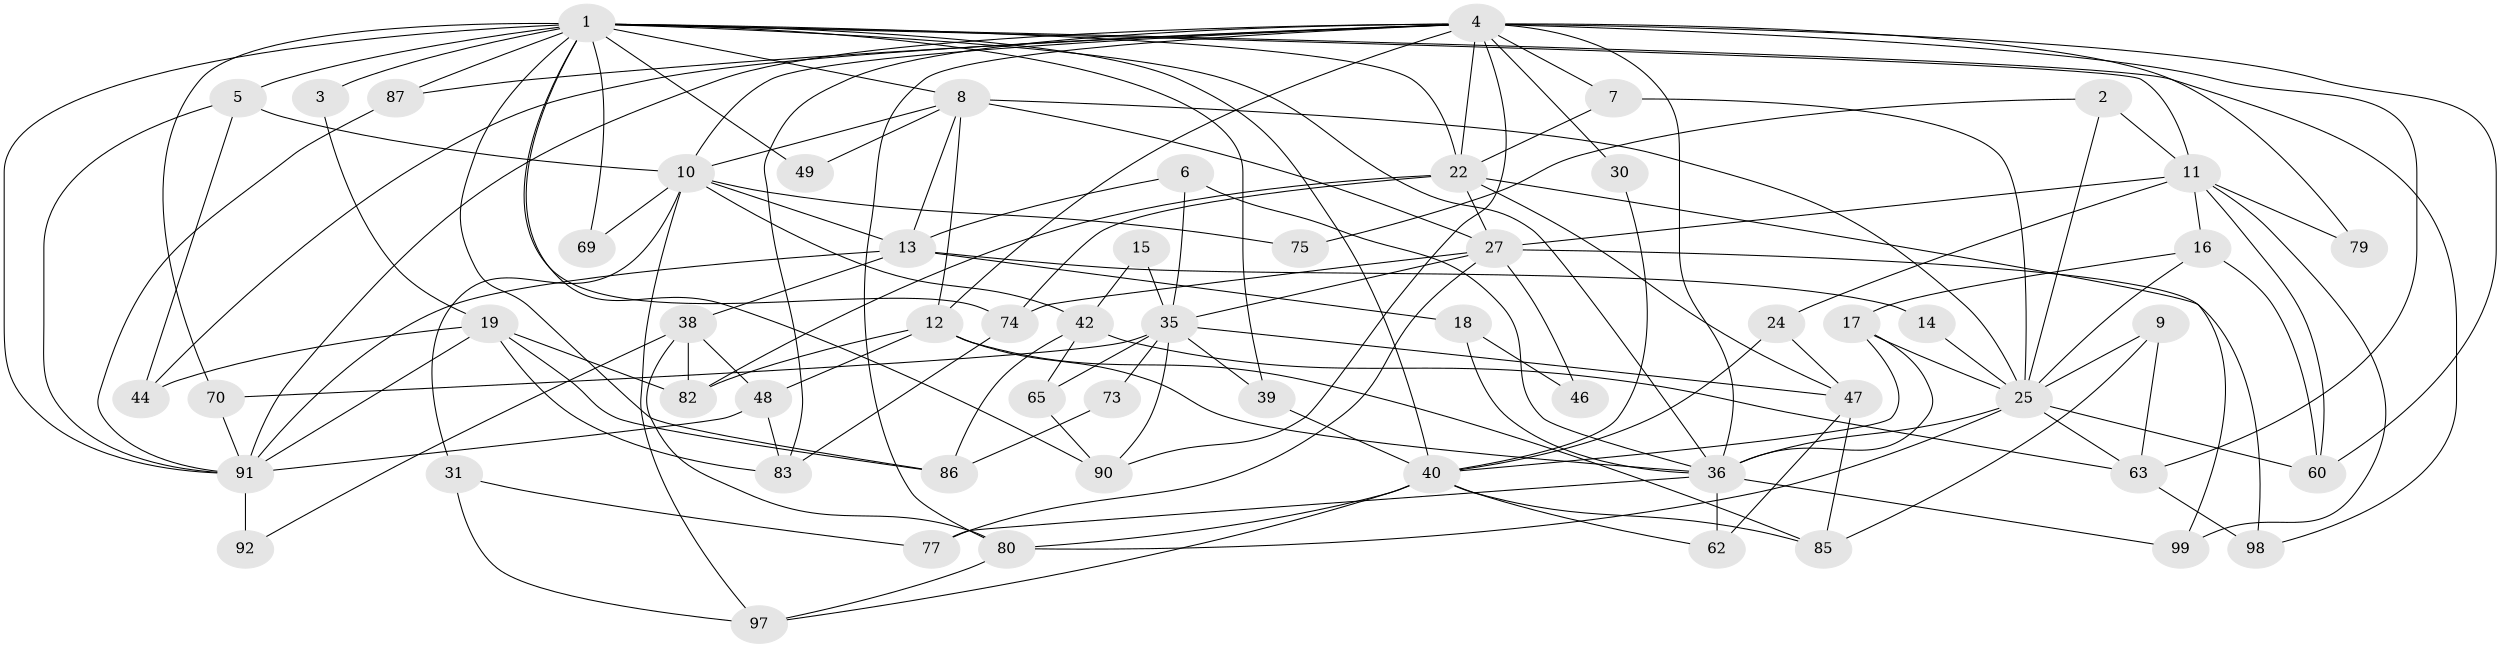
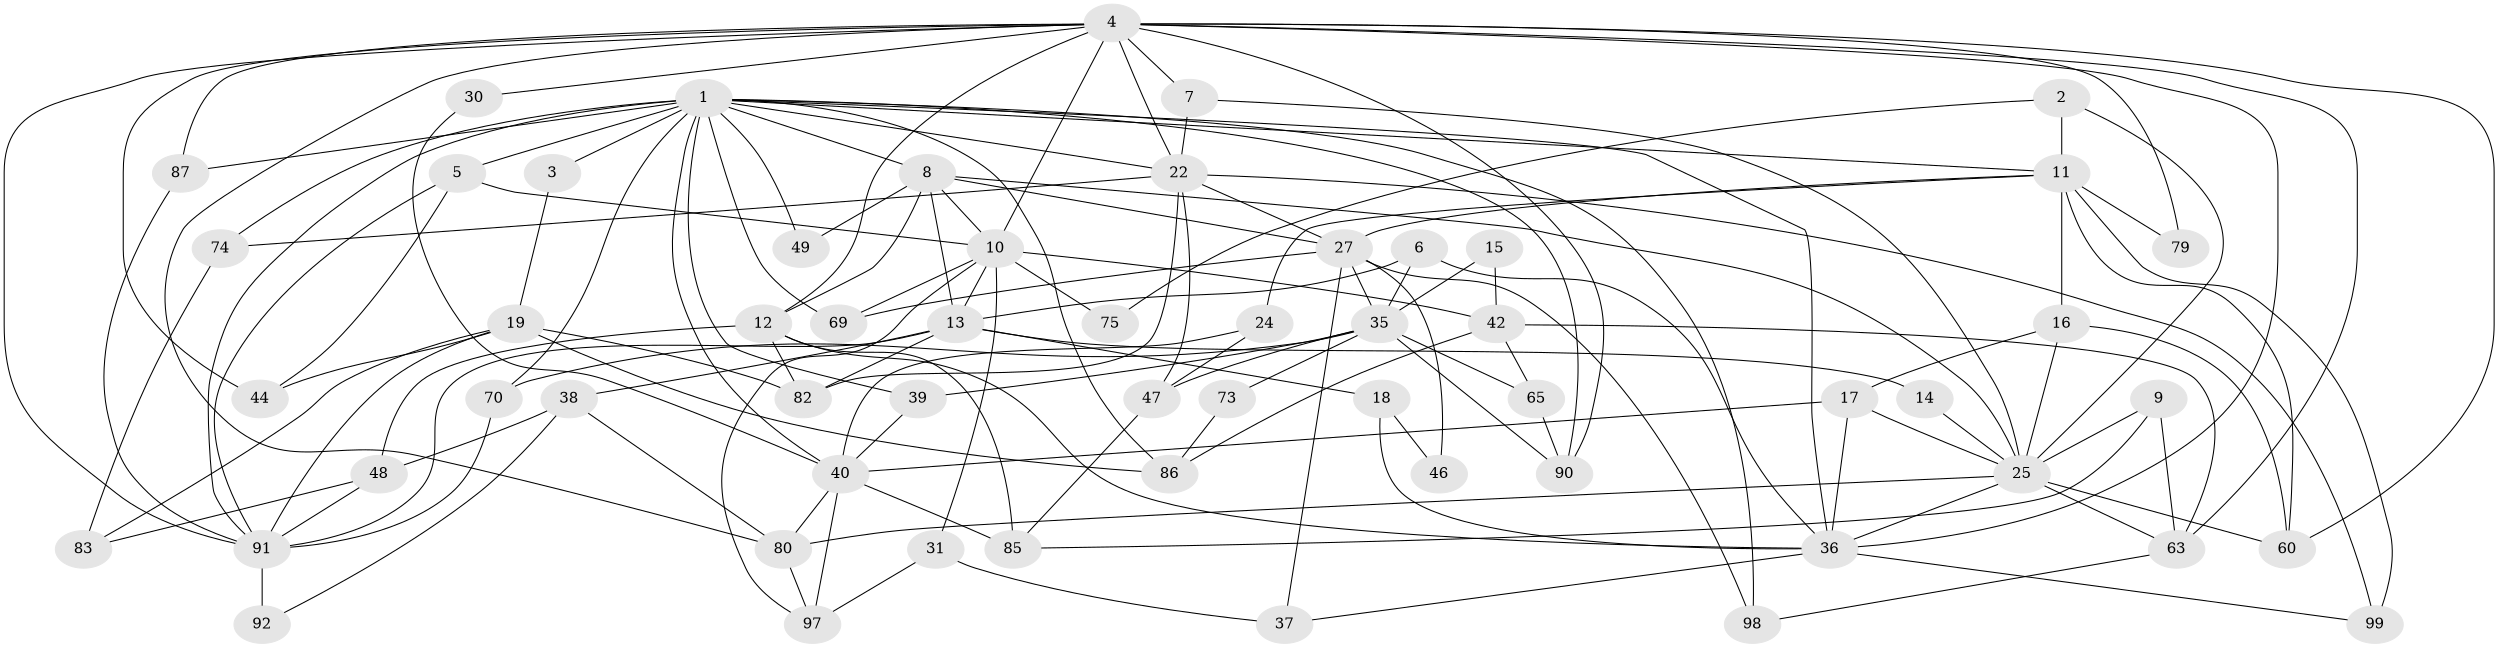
(887, 67) -> none
(1238, 280) -> (1090, 279)
(688, 361) -> (874, 364)
(932, 549) -> (1285, 625)
(1717, 549) -> none
